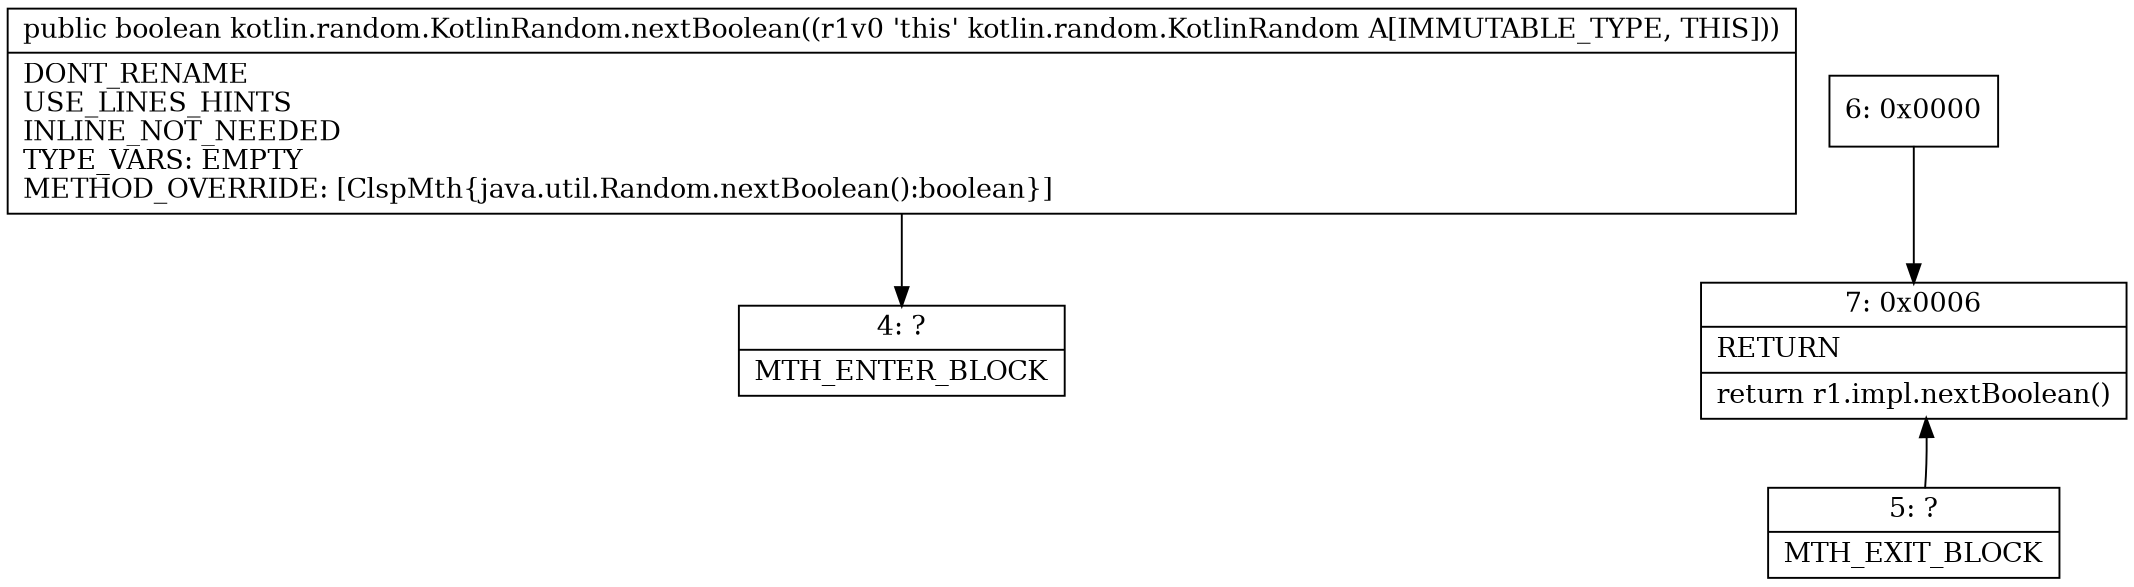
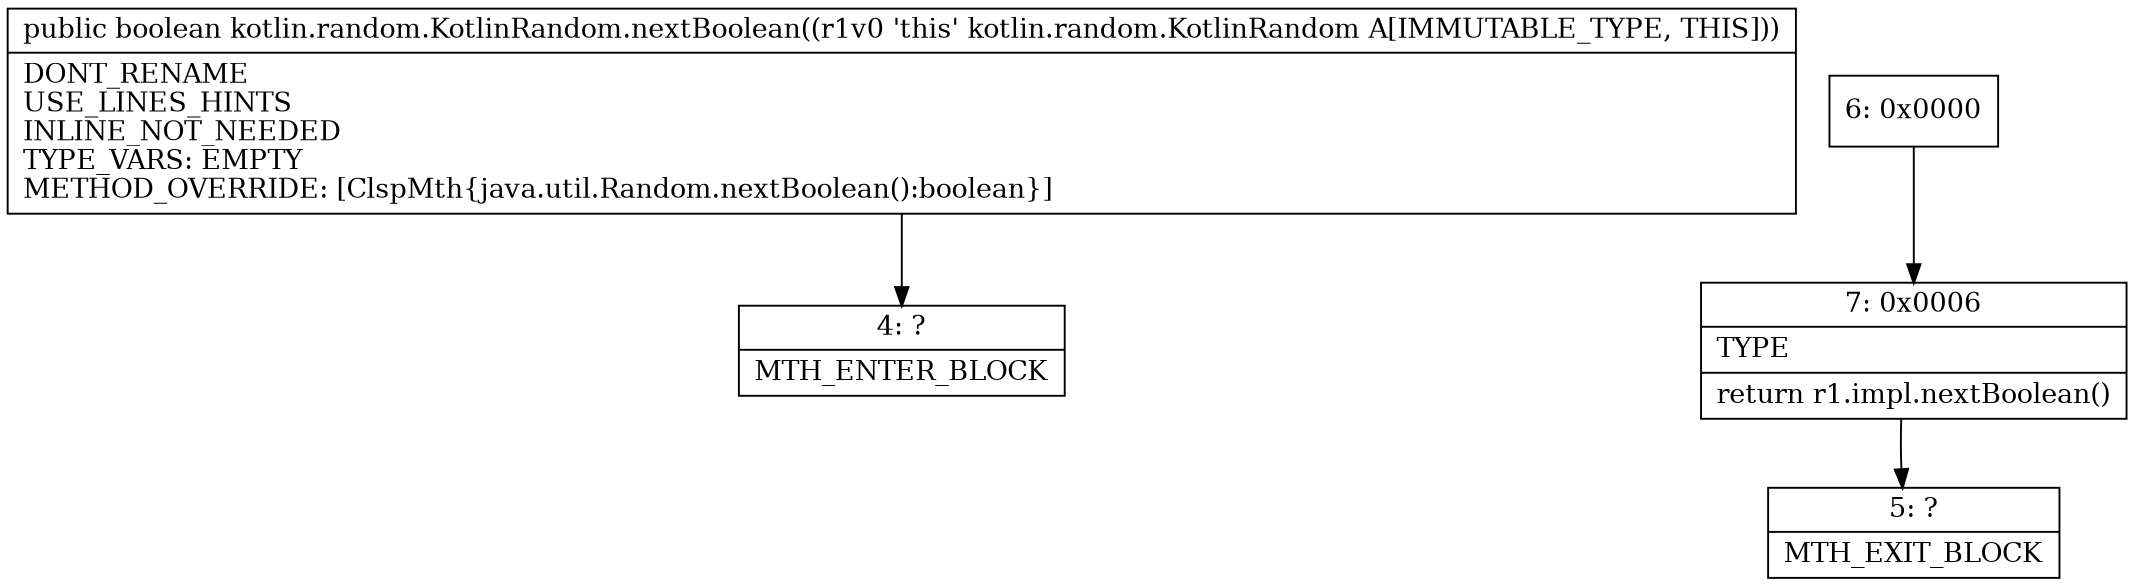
(1779, 349) -> (1754, 349)
(1926, 463) -> (1901, 444)
